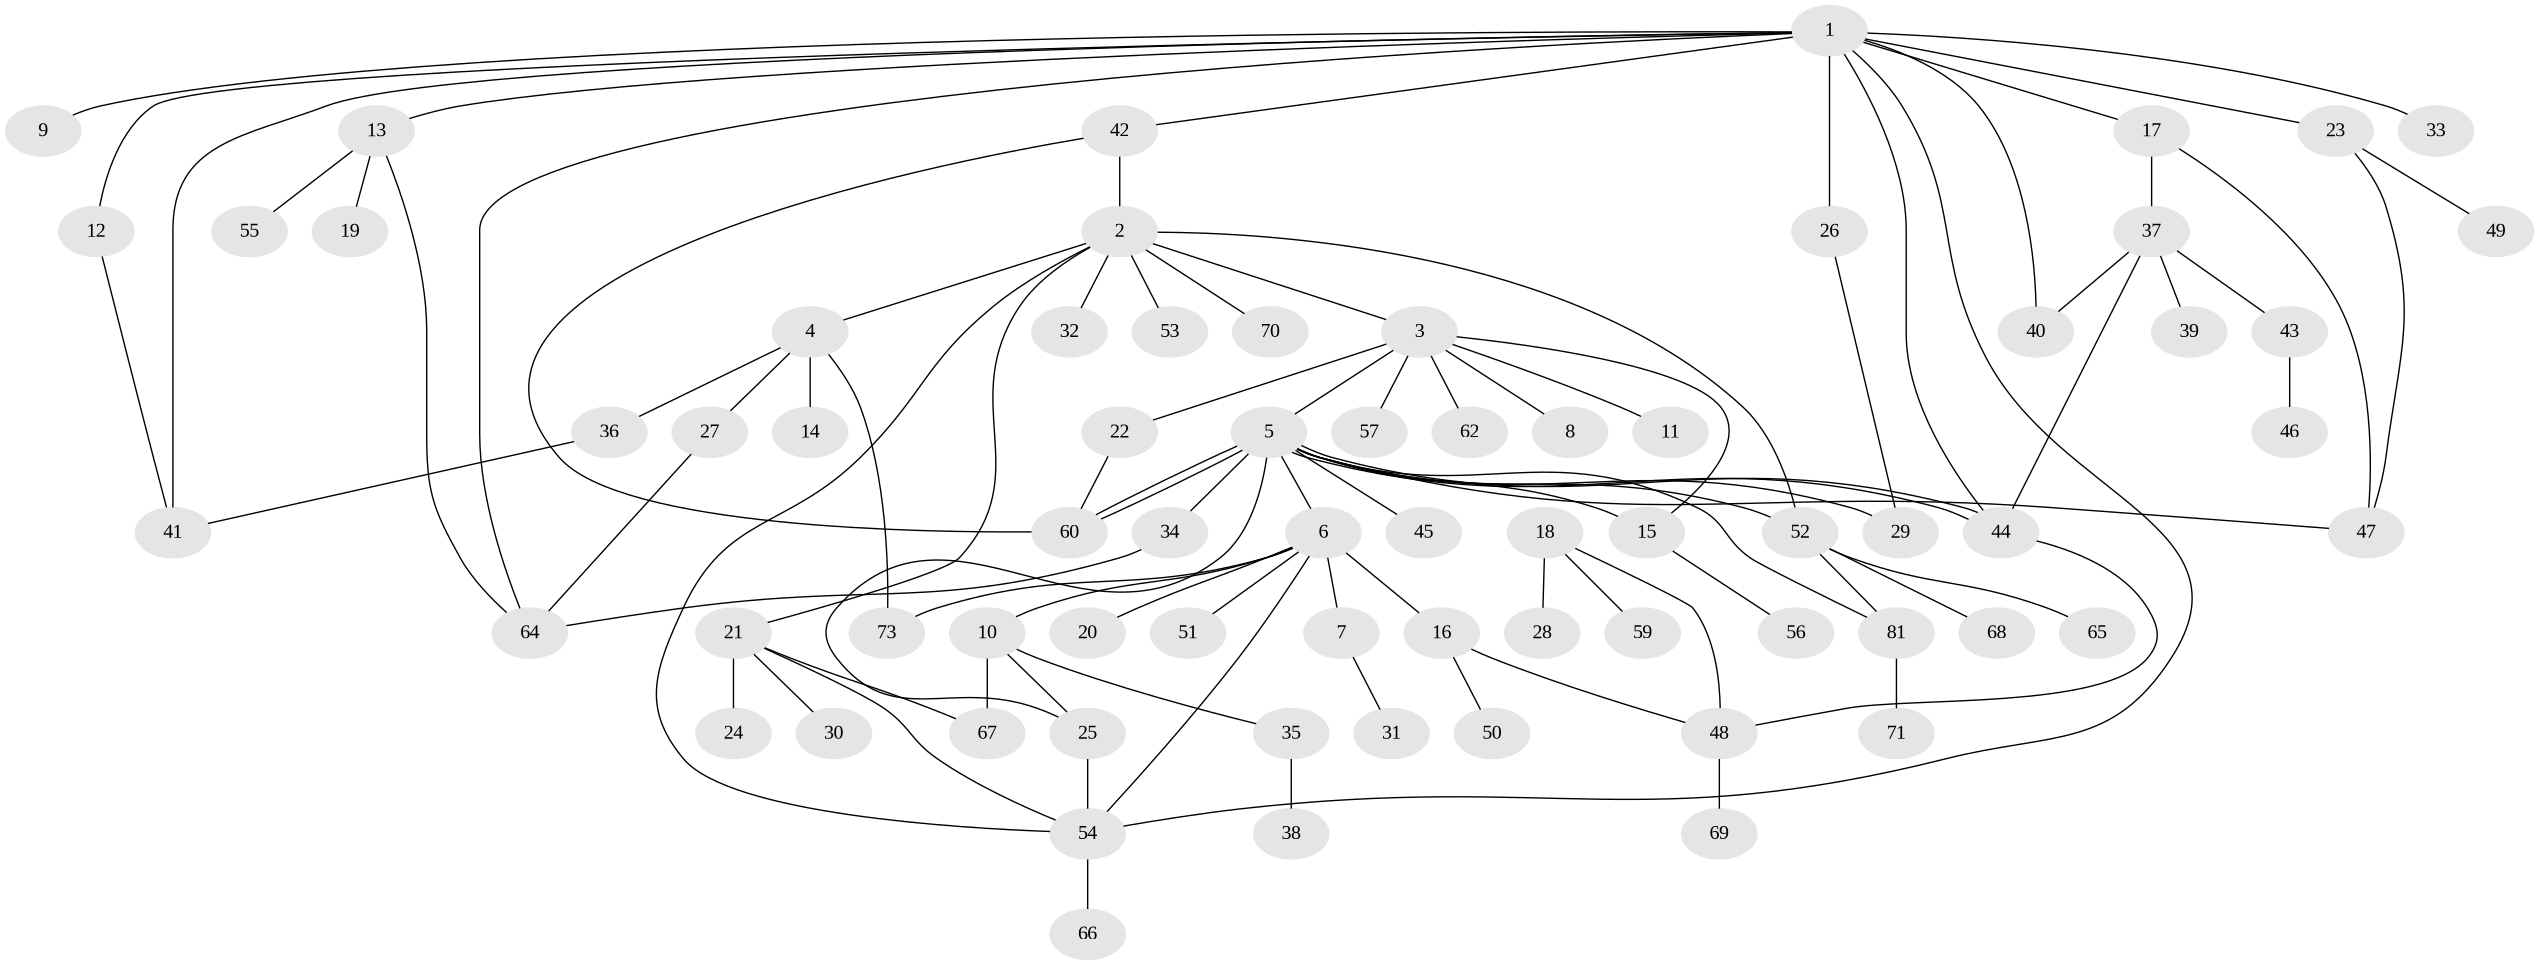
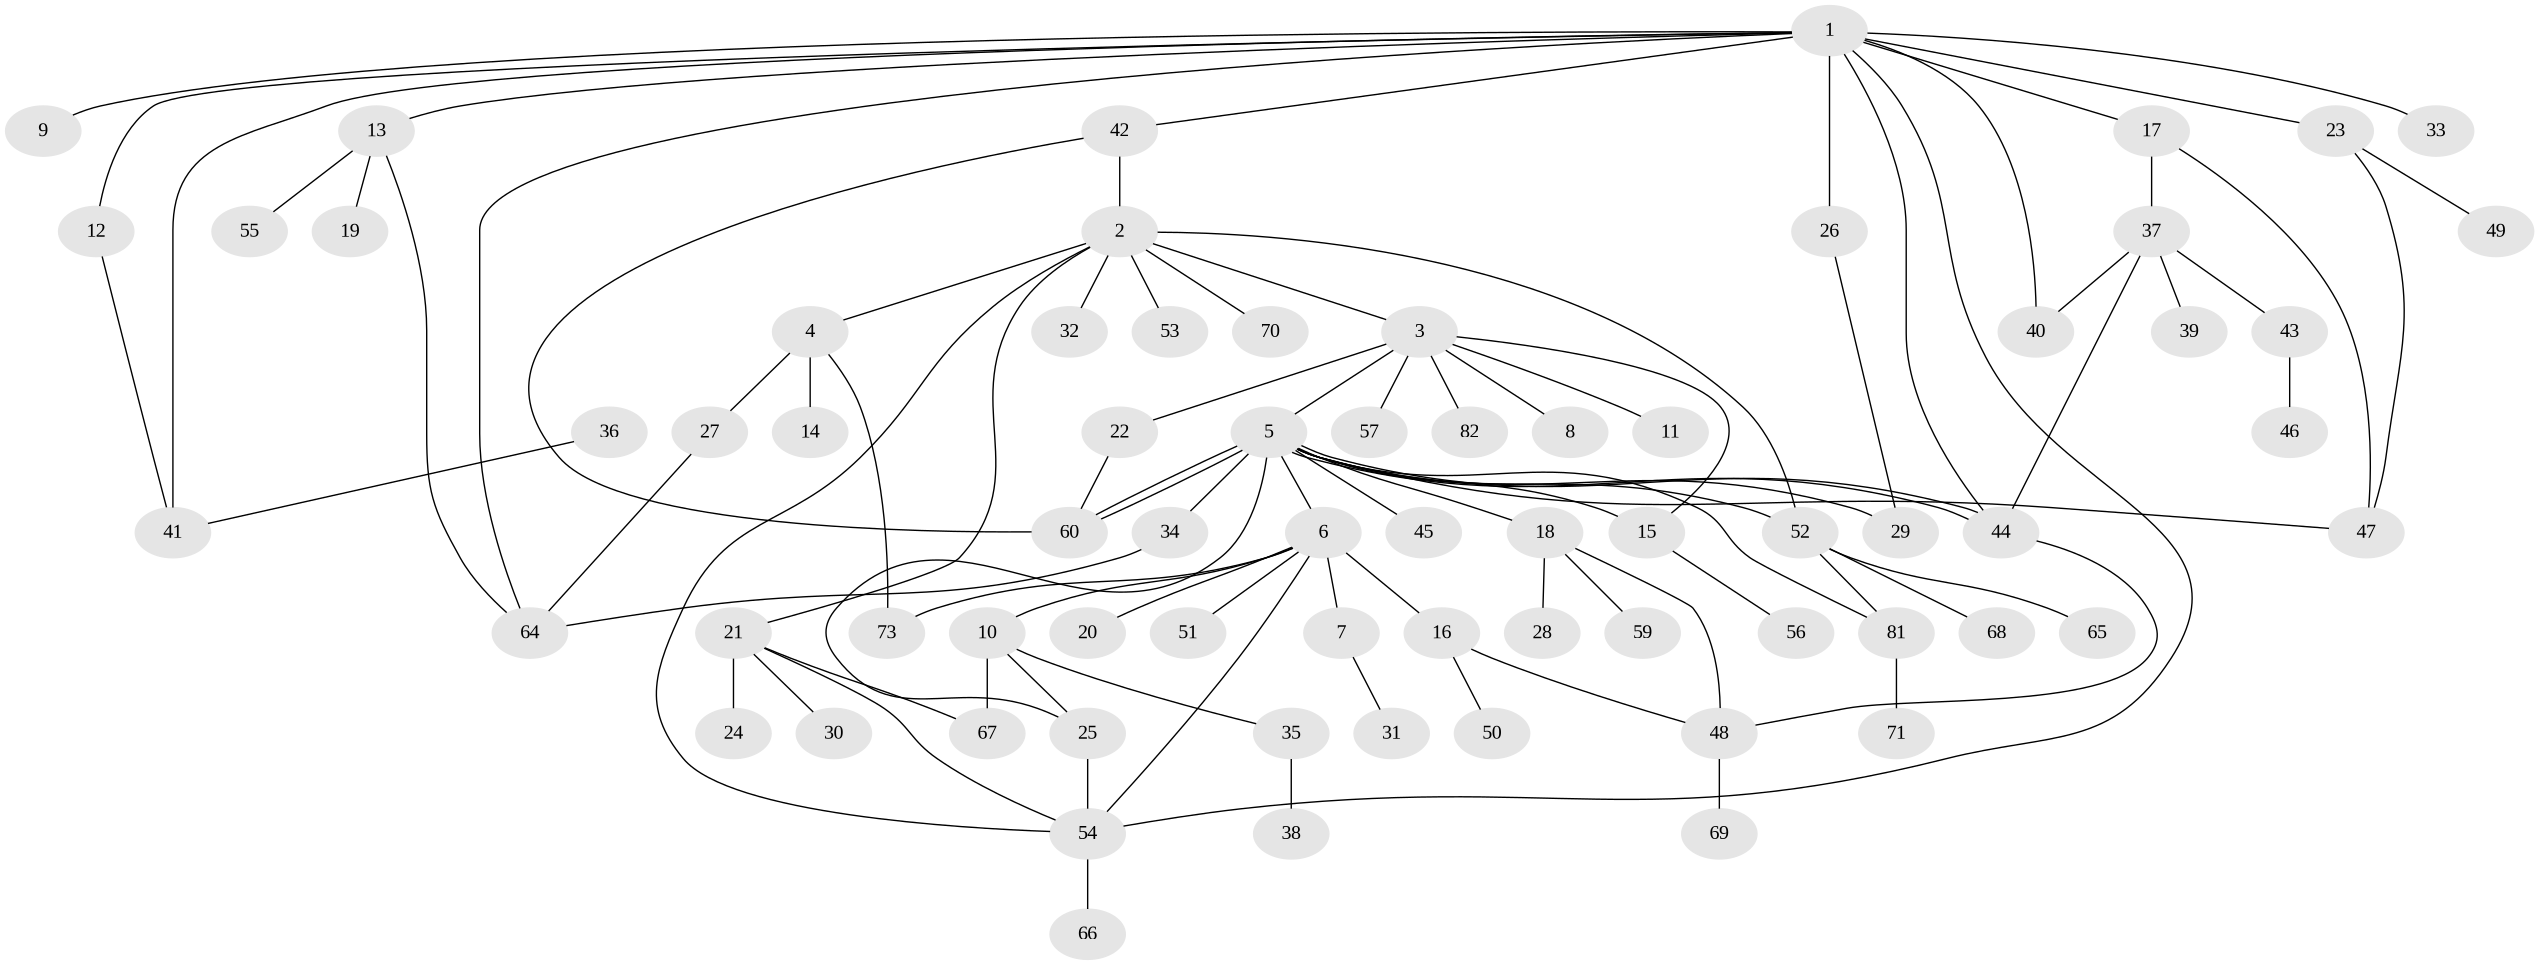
(710, 382) -> none
(1470, 432) -> (1470, 432)
none -> (1404, 486)
